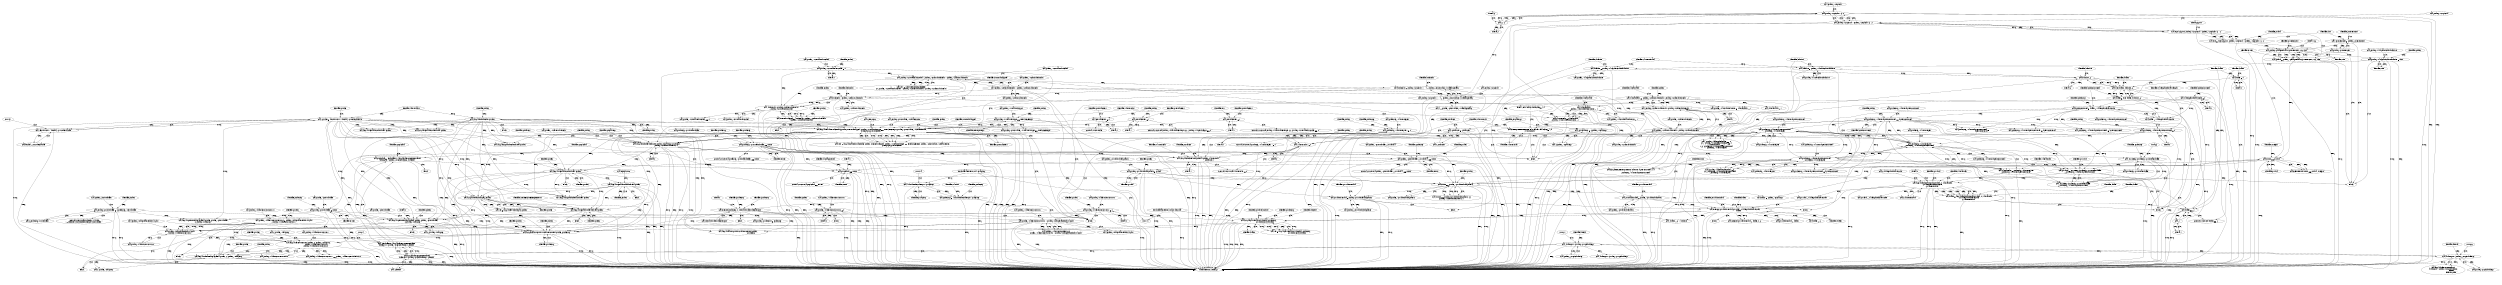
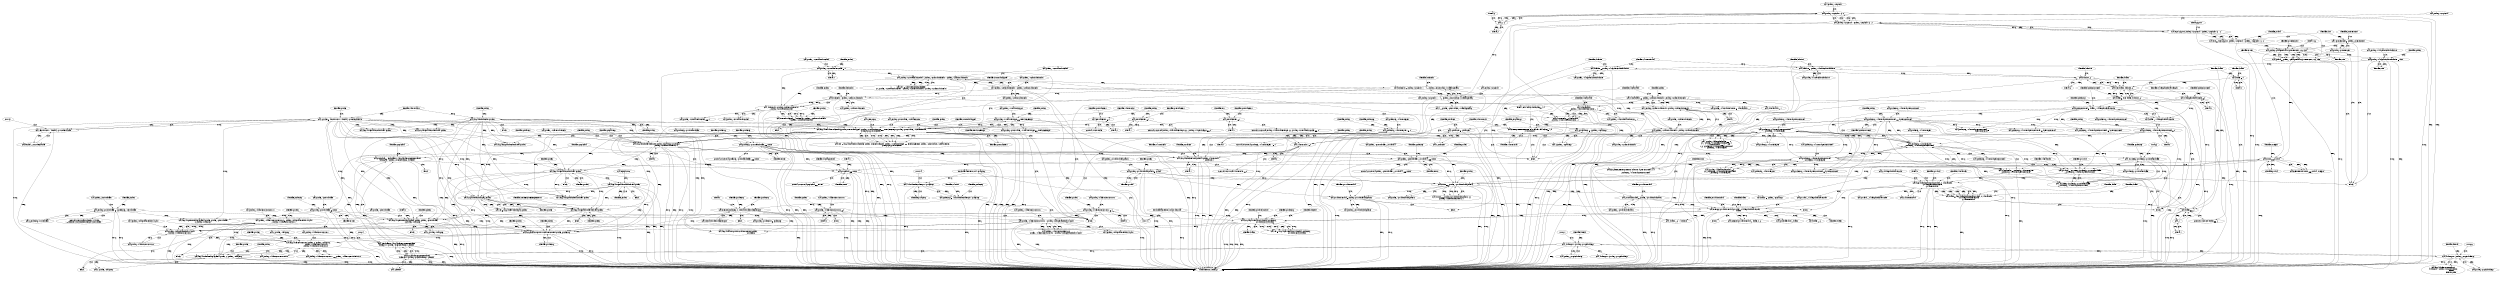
(2180, 109) -> (2178, 93)
(975, 130) -> (975, 130)
(1787, 221) -> (1787, 221)
